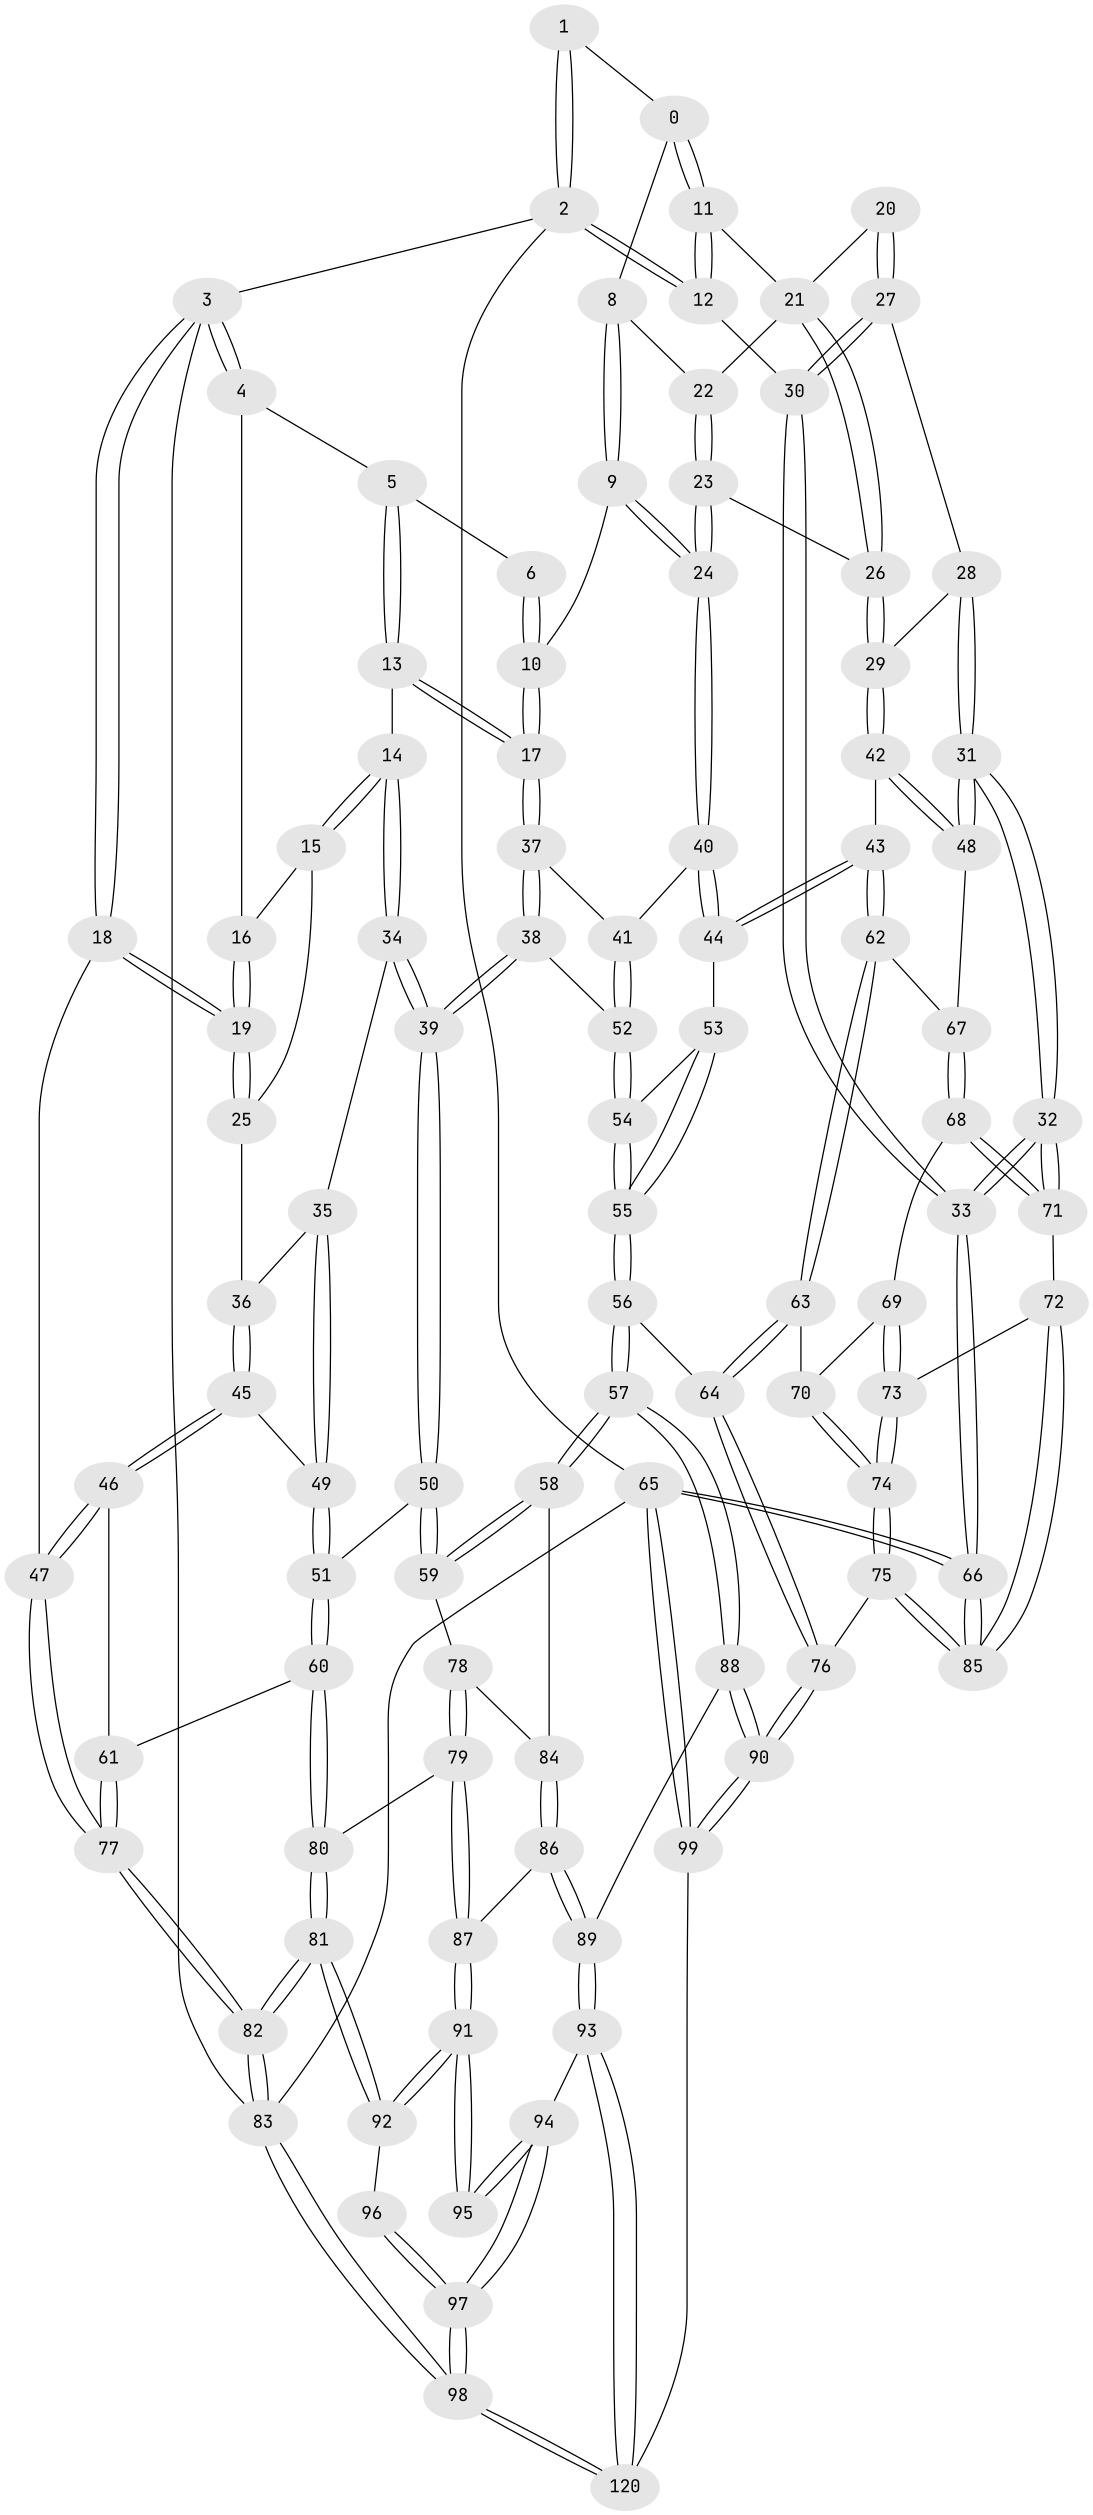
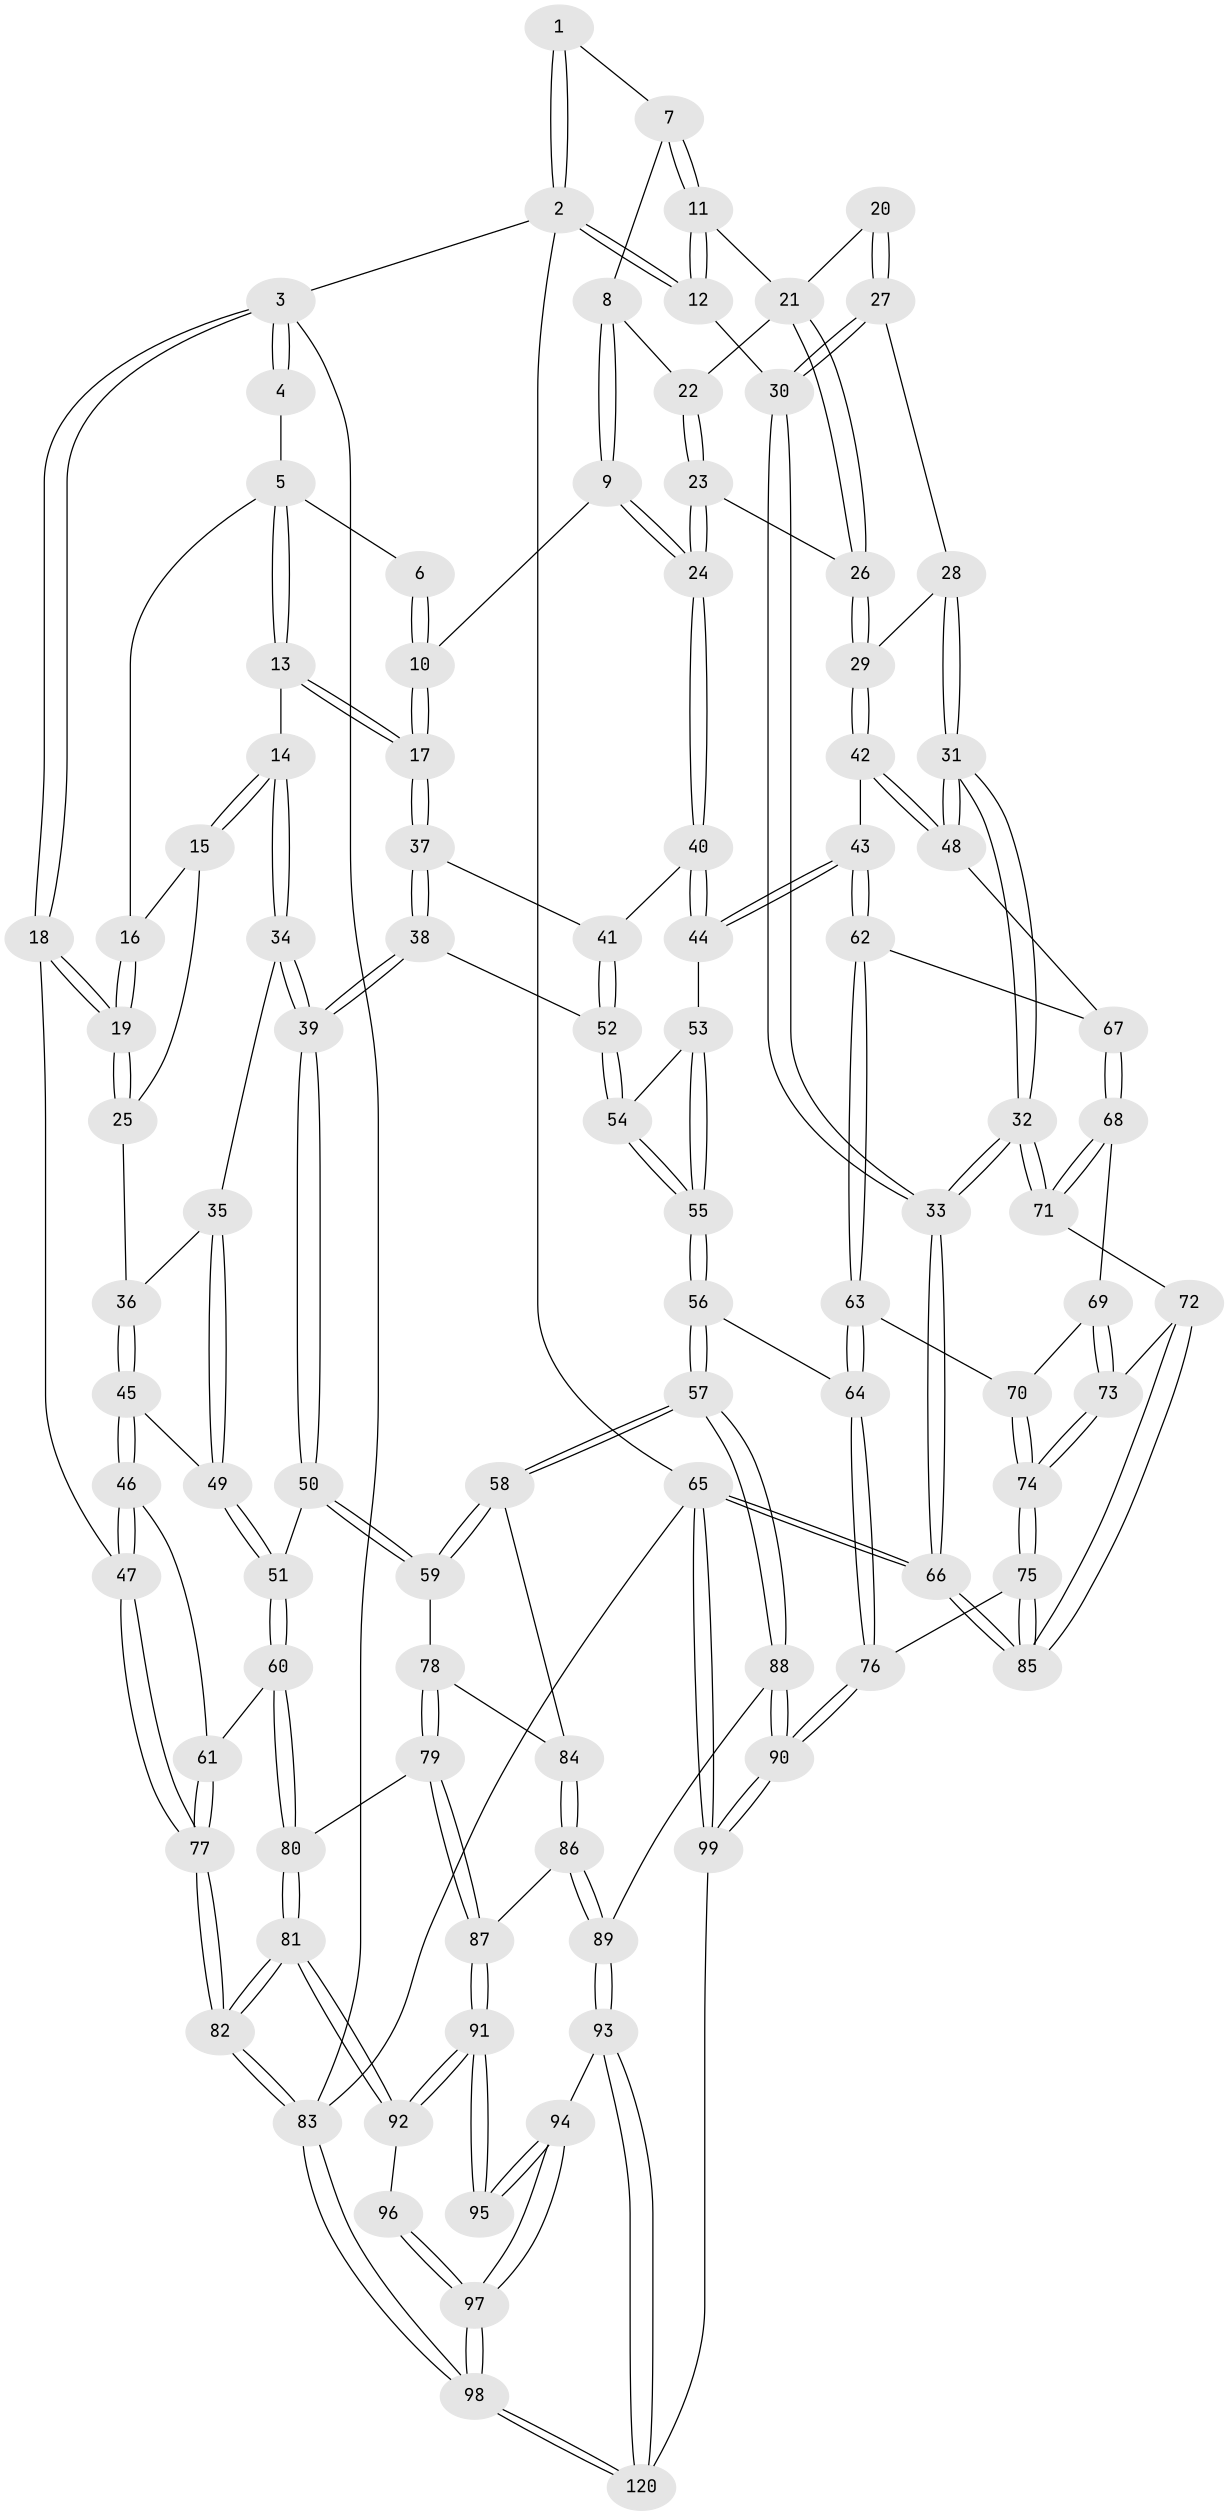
(674, 119) -> (669, 119)
(242, 666) -> (130, 682)
